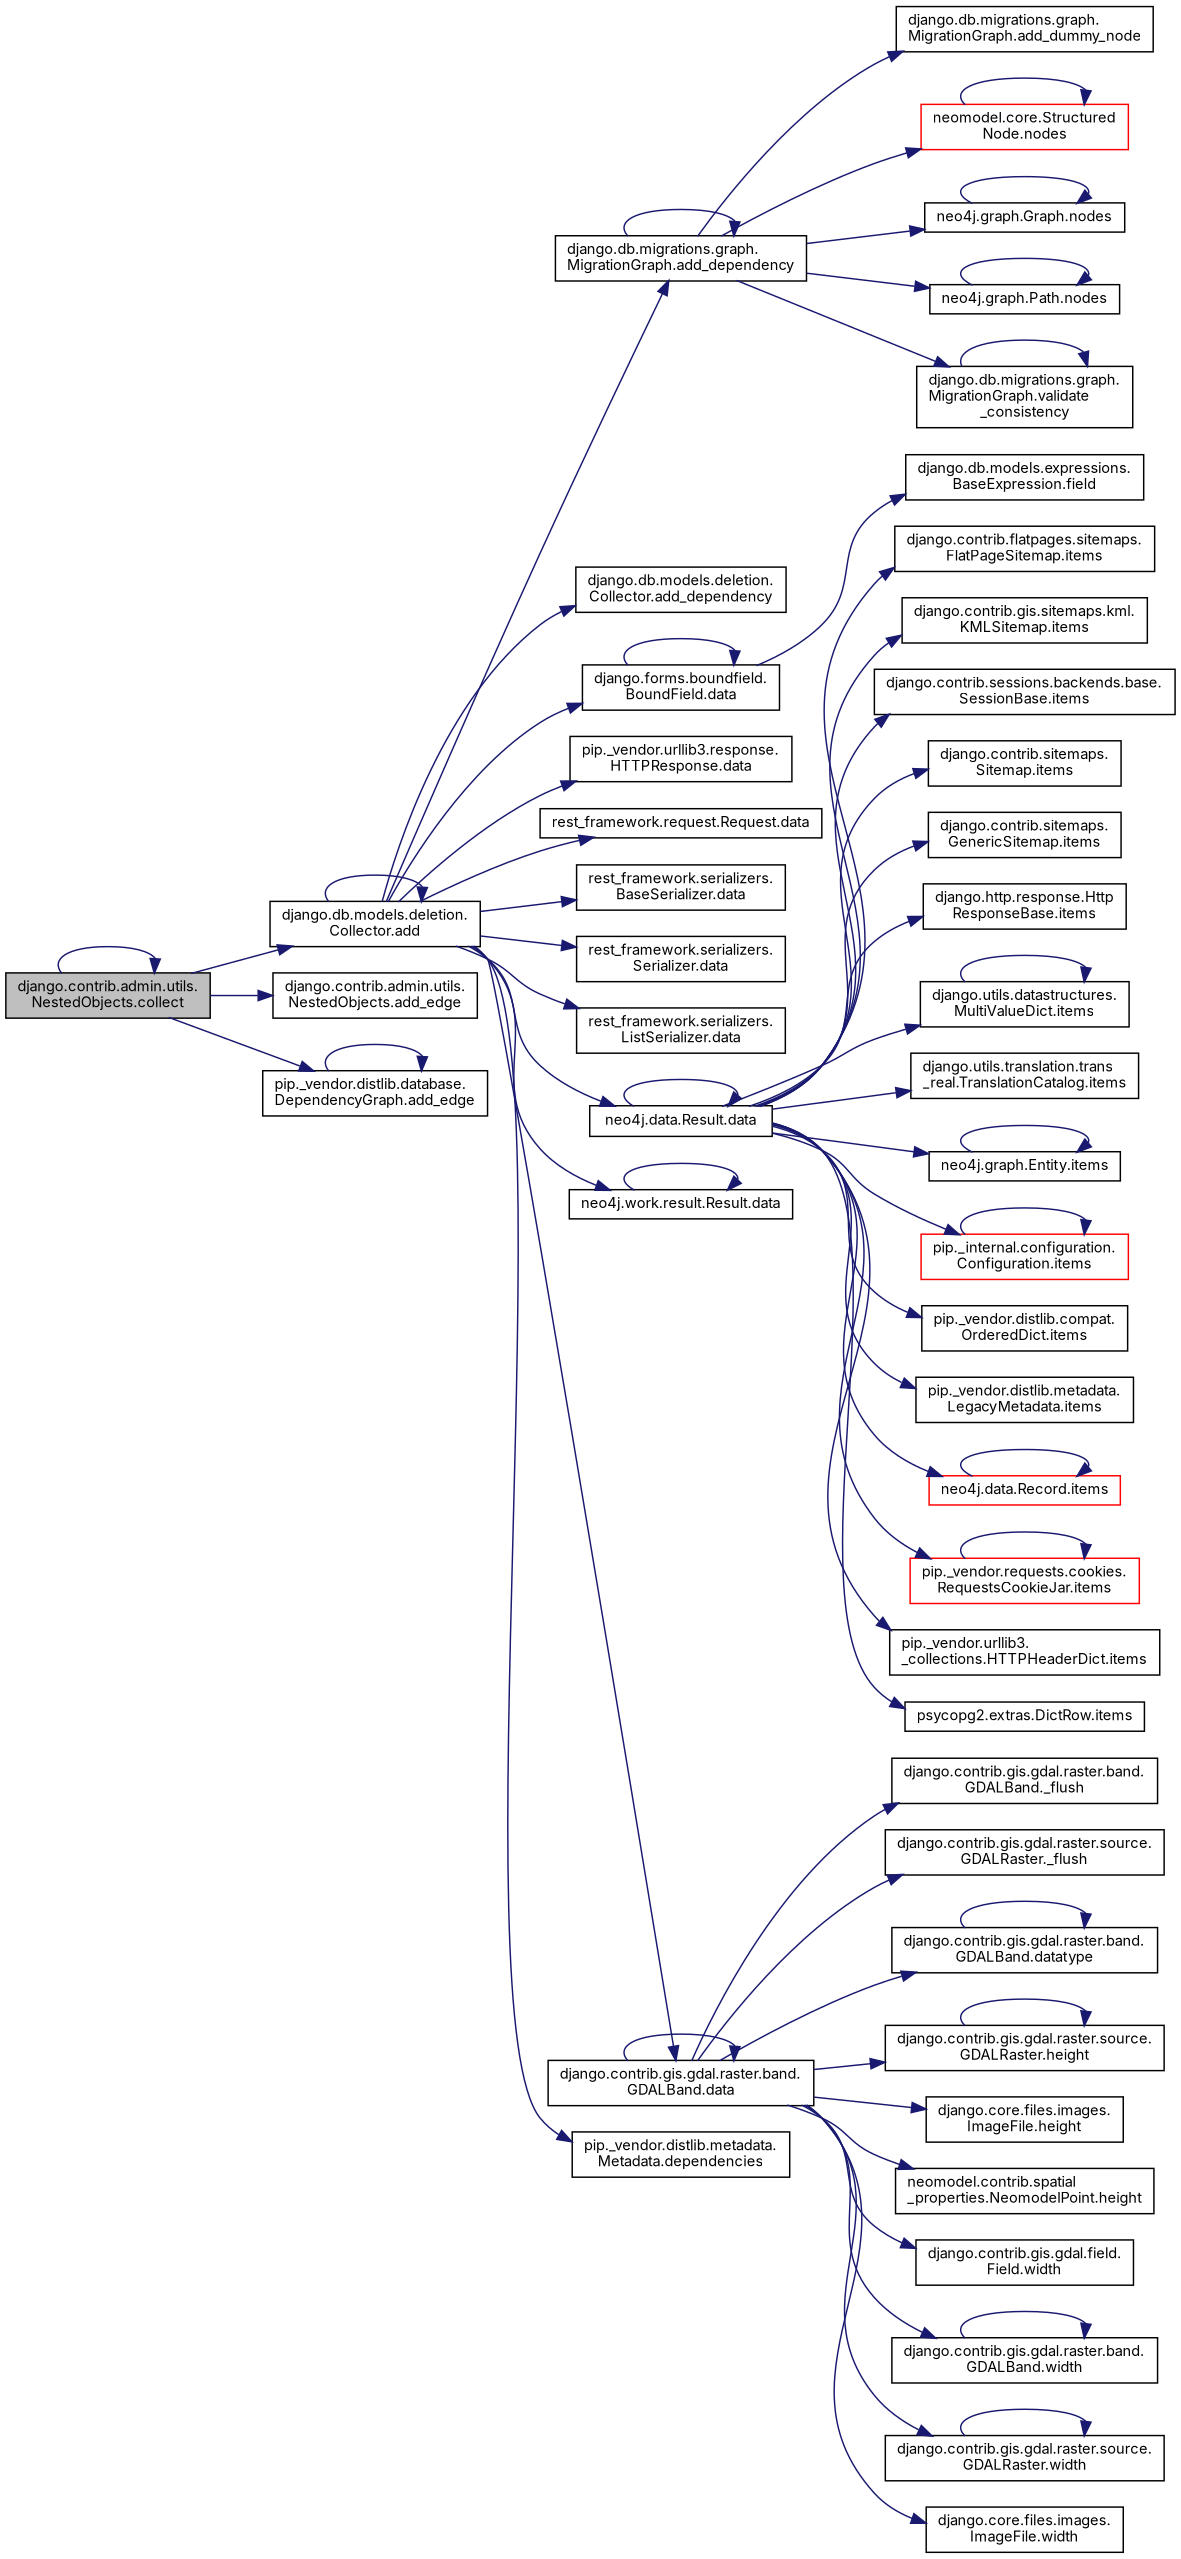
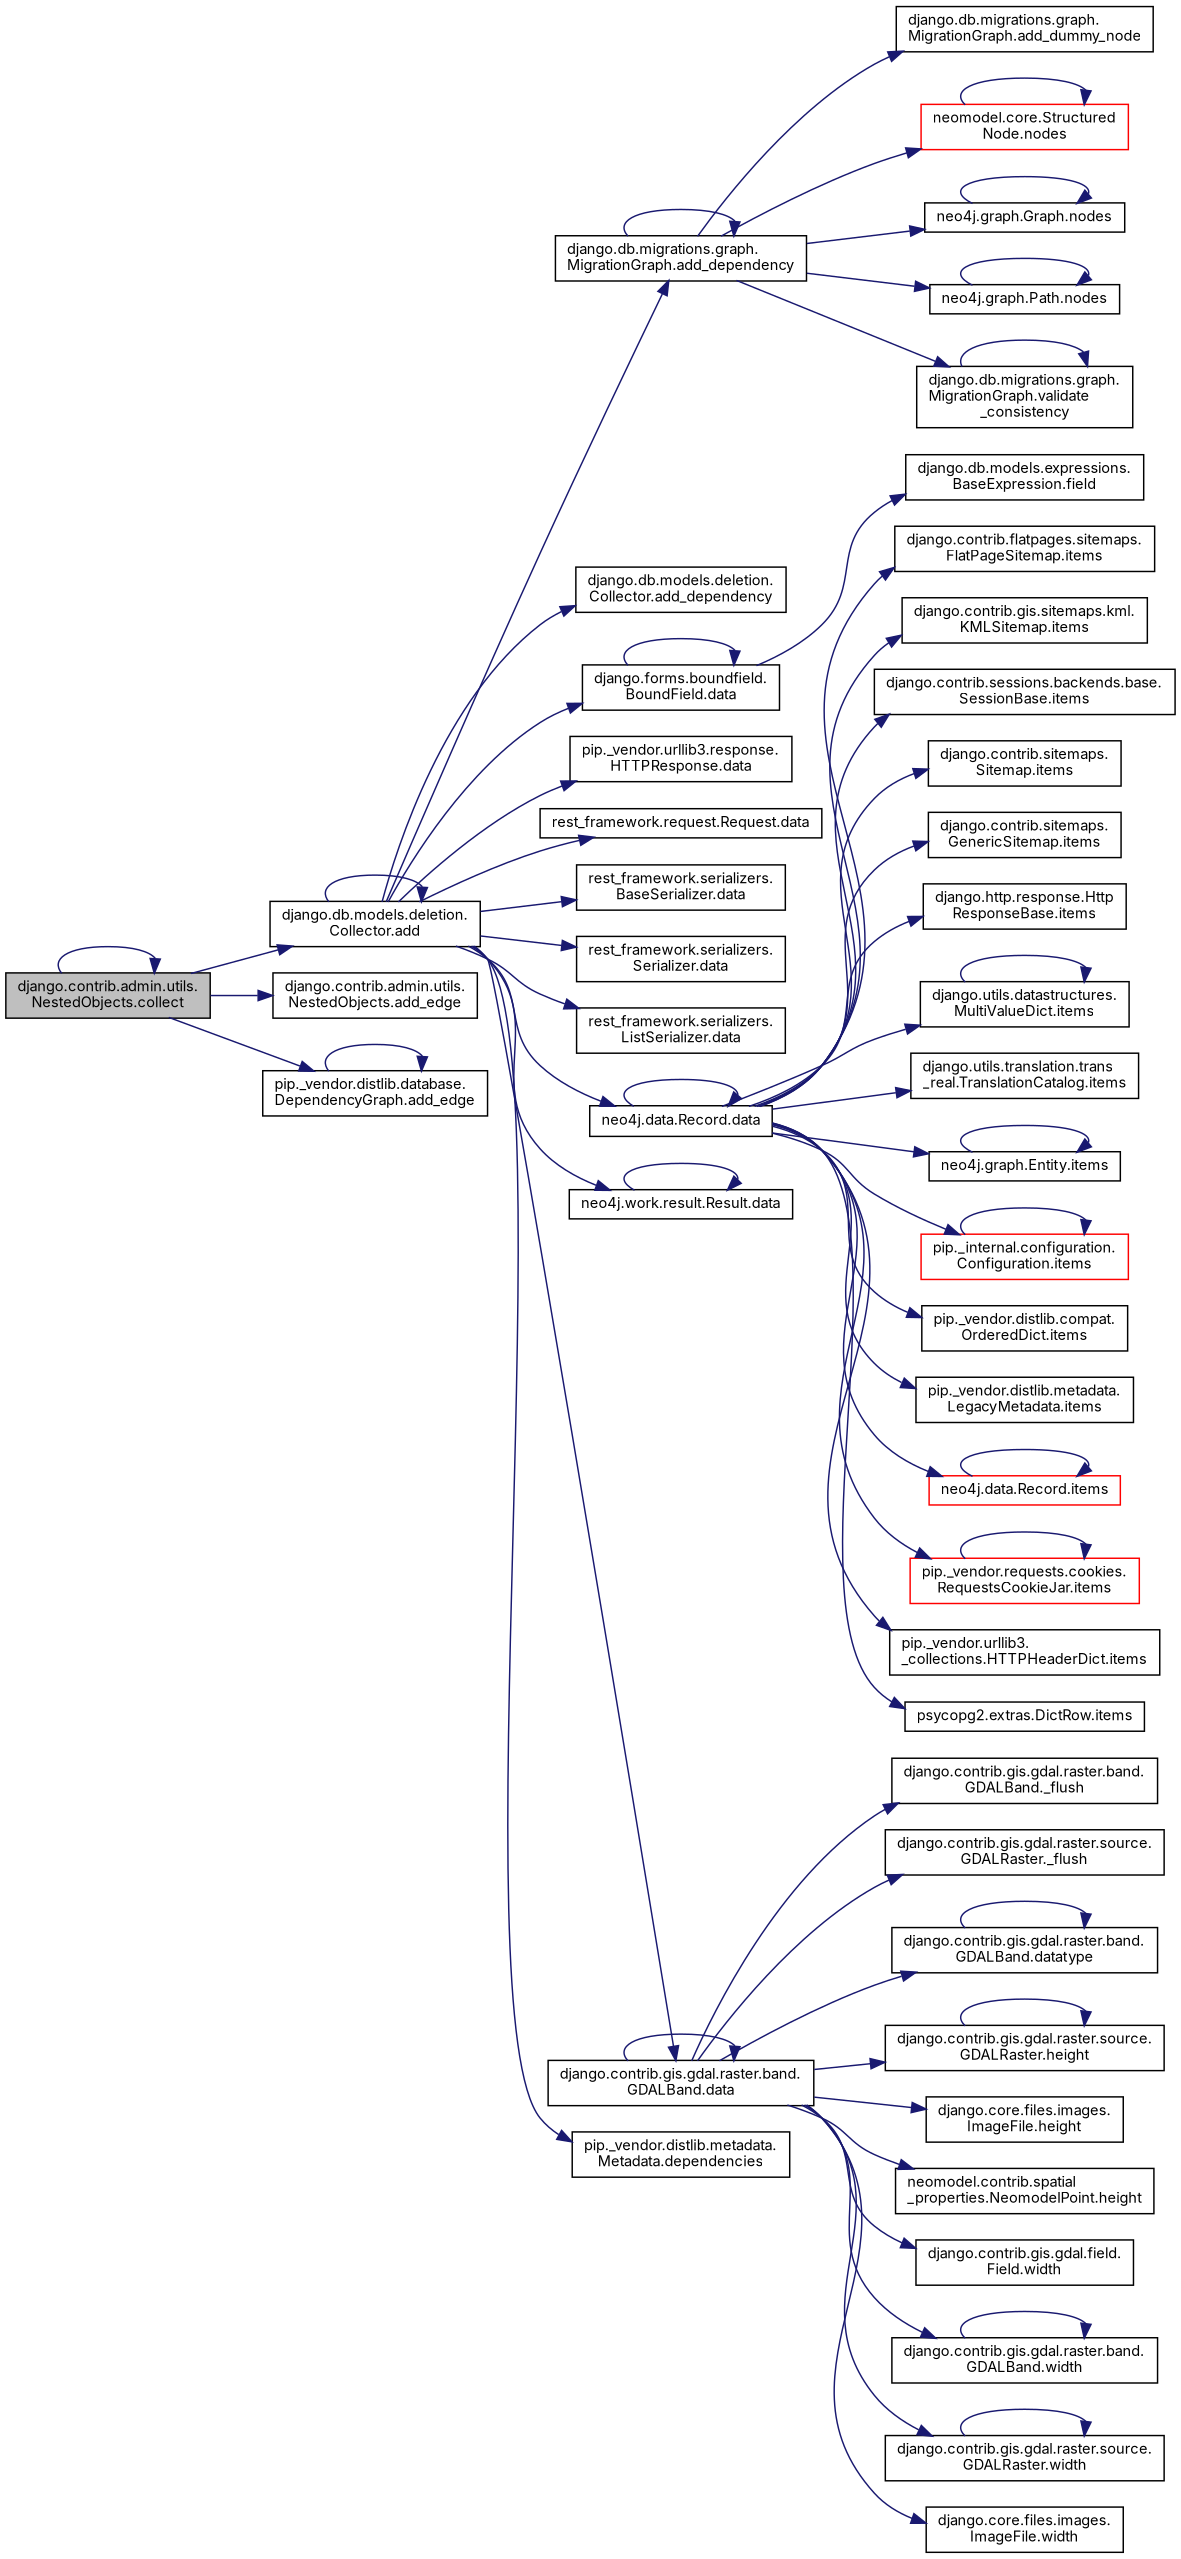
(681, 1121) -> (681, 1121)
